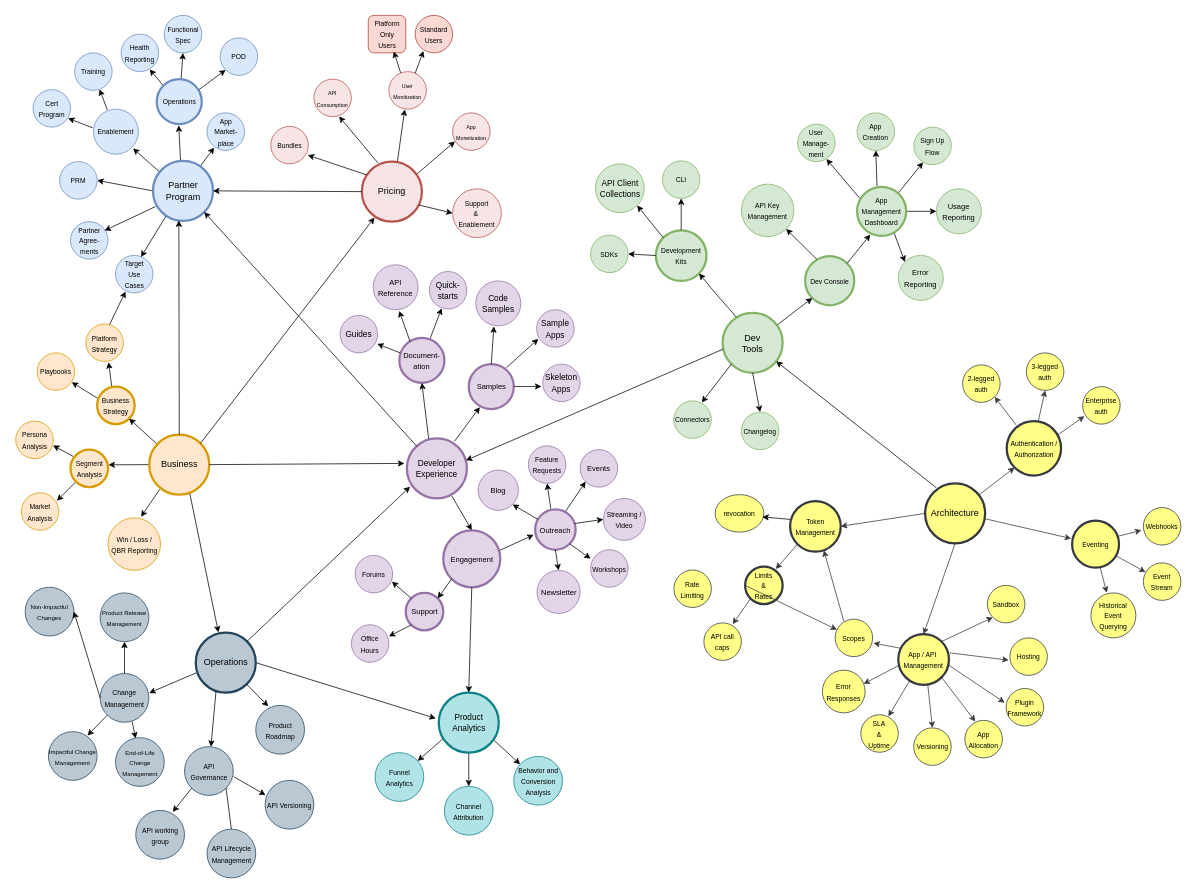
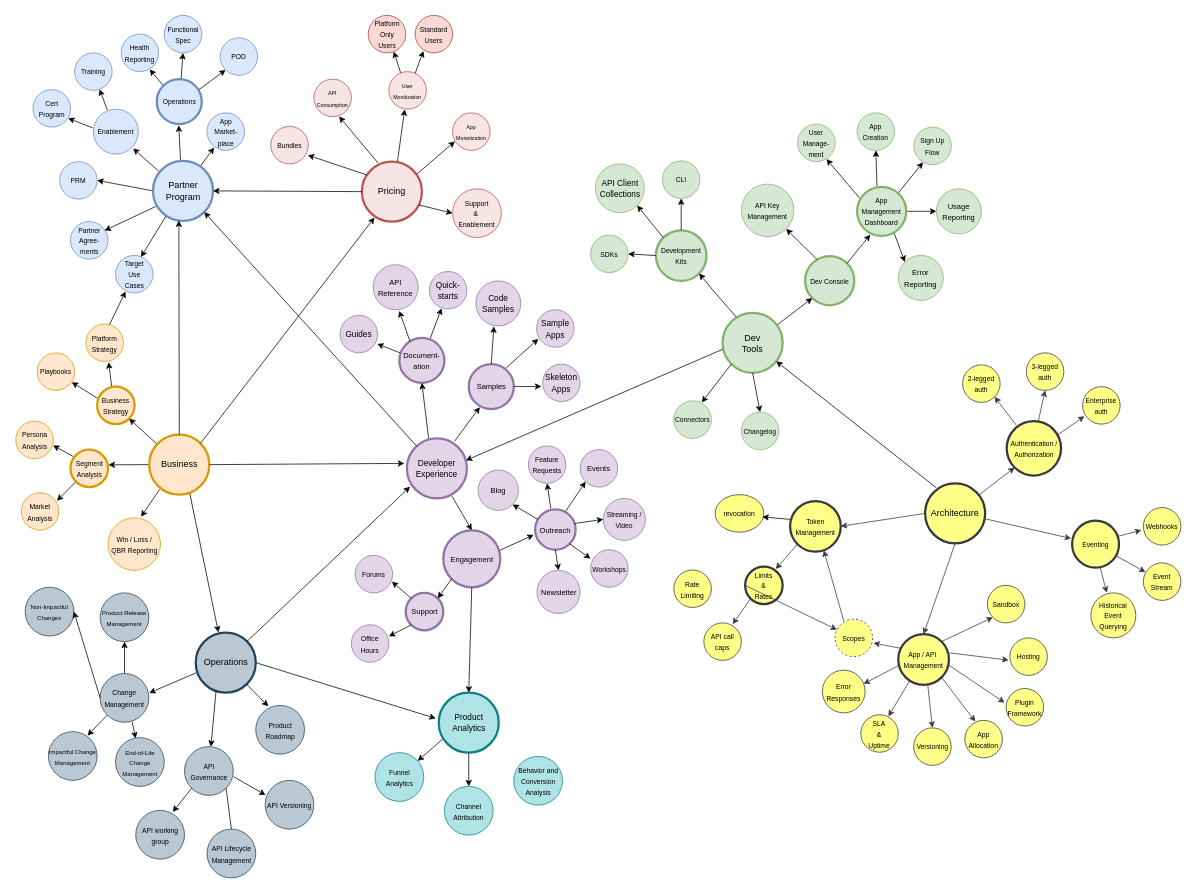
(387, 34) -> (387, 34)
(854, 638) -> (854, 638)
(506, 751) -> none
